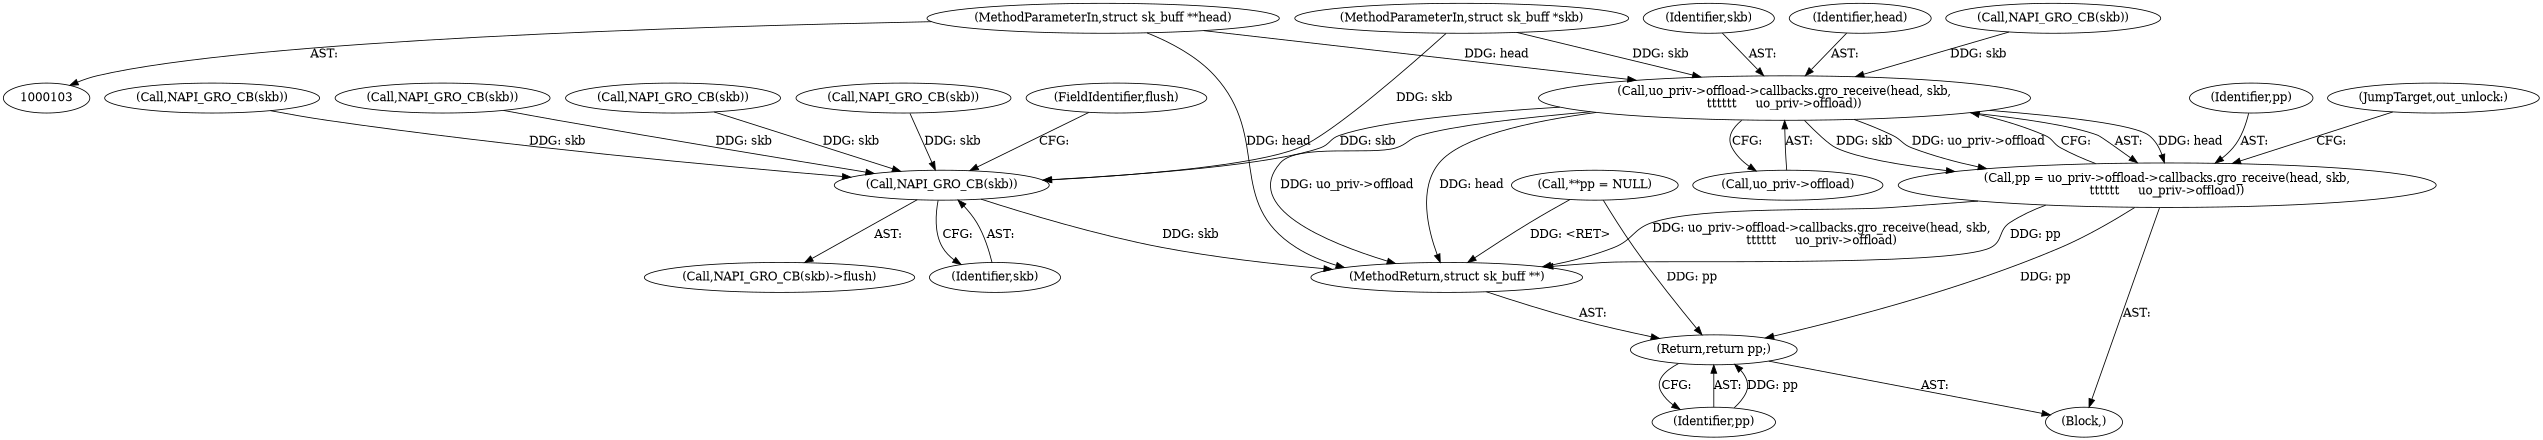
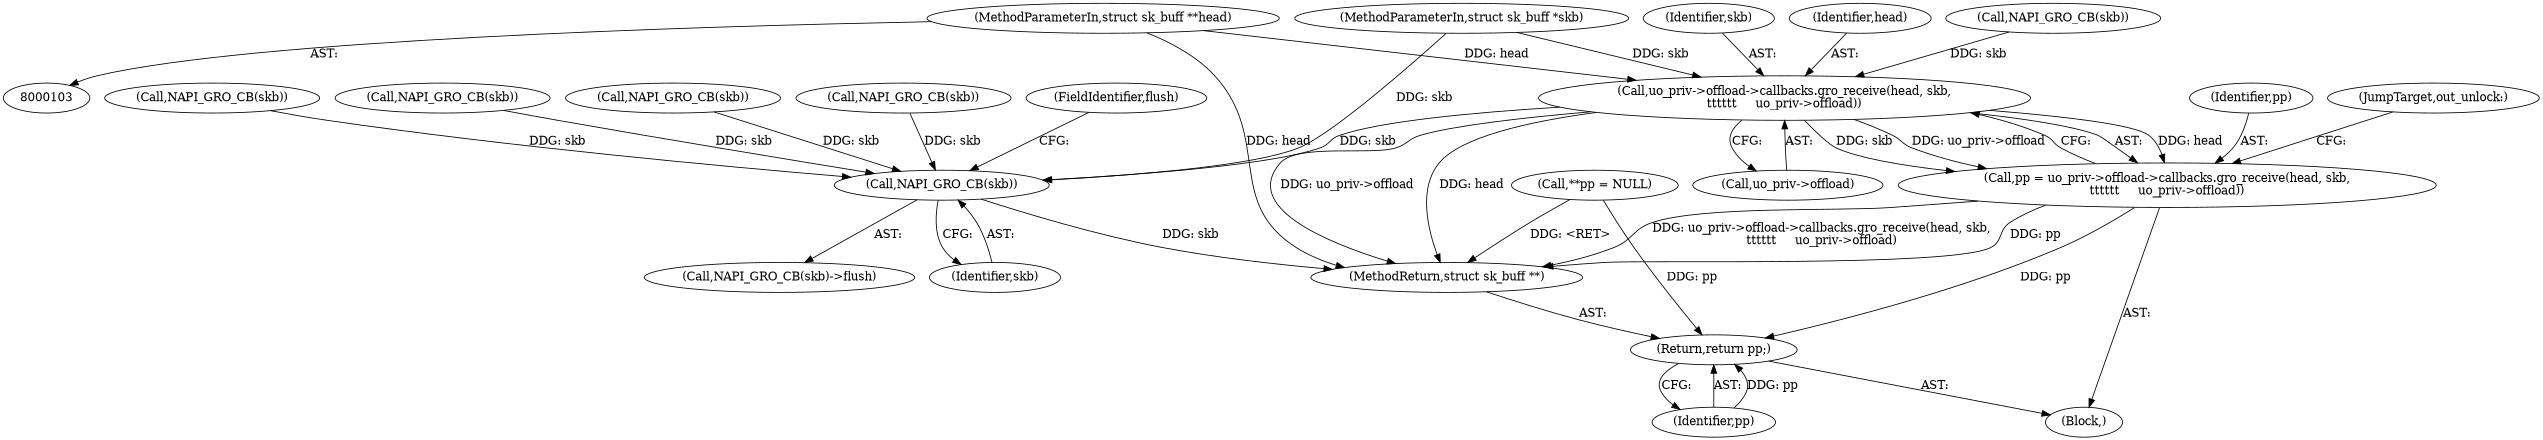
(47, 98) -> (47, 98)
